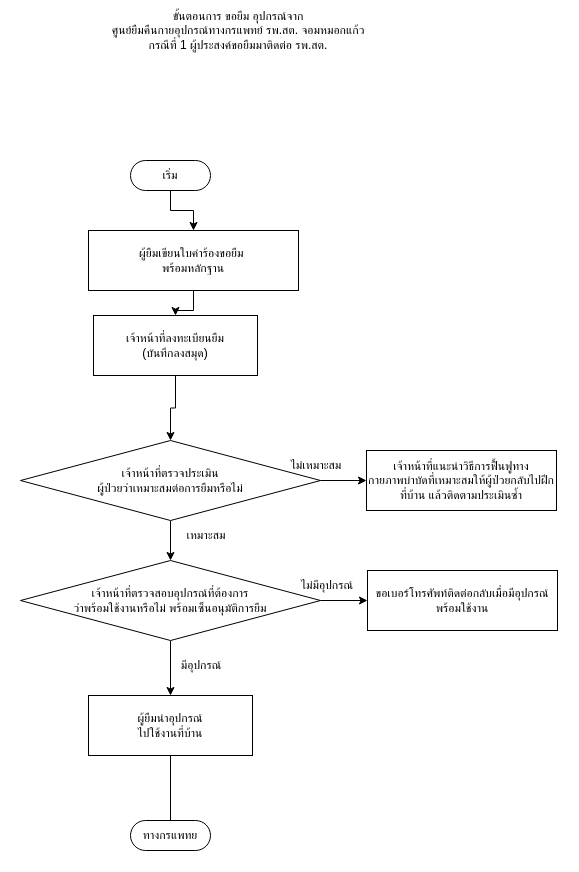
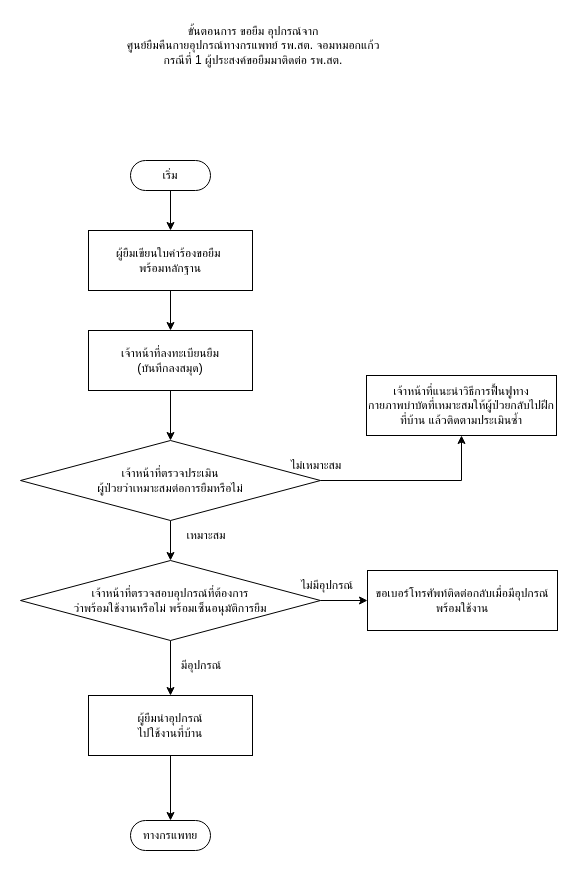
(239, 31) -> (254, 46)
(194, 261) -> (171, 261)
(176, 346) -> (171, 361)
(462, 481) -> (462, 406)
(171, 815) -> (171, 812)
